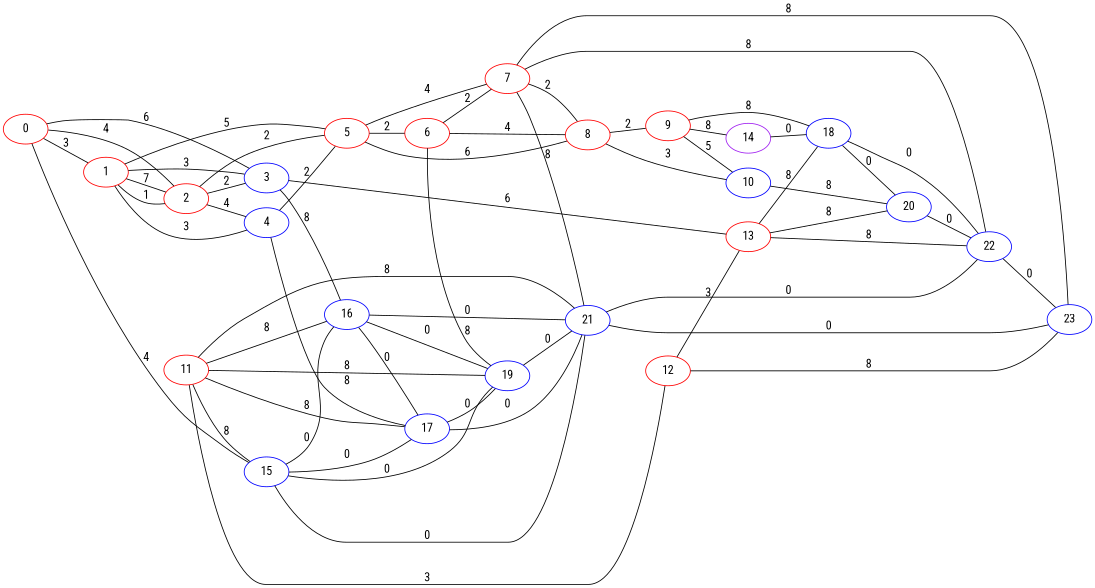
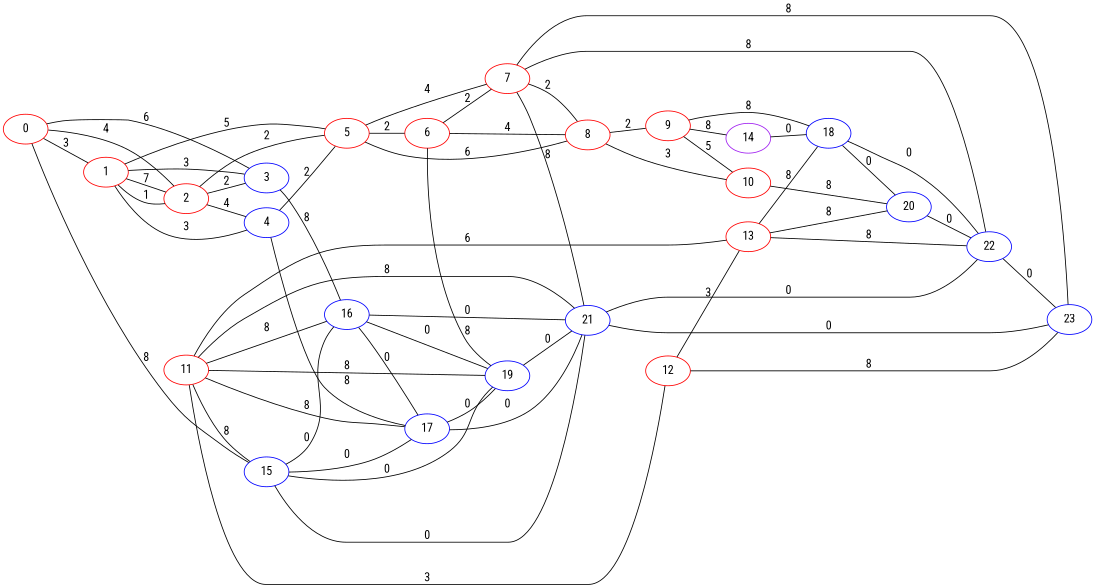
(748, 183) -> (748, 183)
(507, 207) -> (440, 245)
(146, 358) -> (146, 358)
